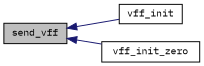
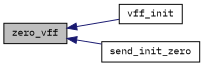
(35, 33) -> (35, 33)
(151, 52) -> (151, 52)
